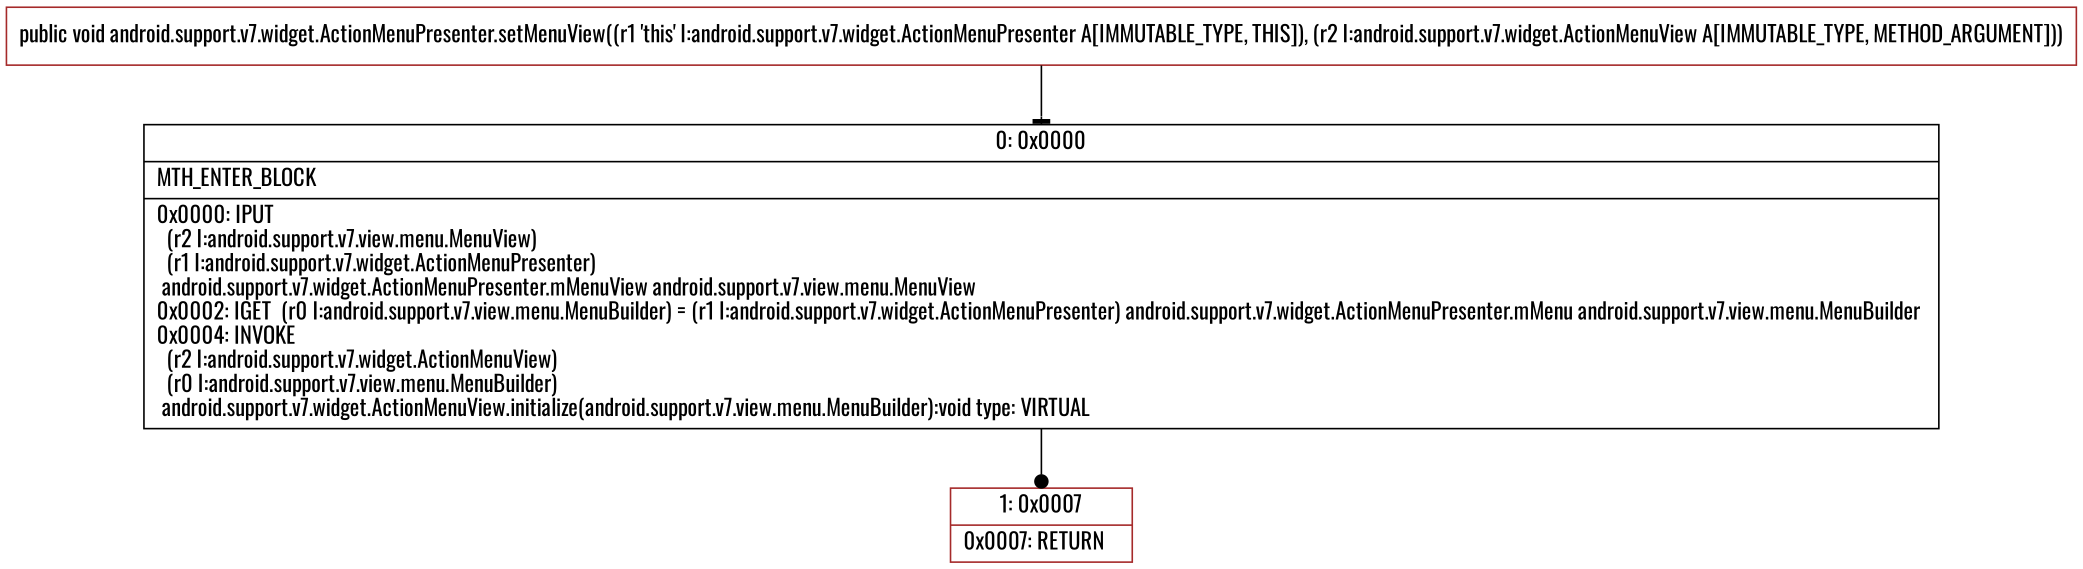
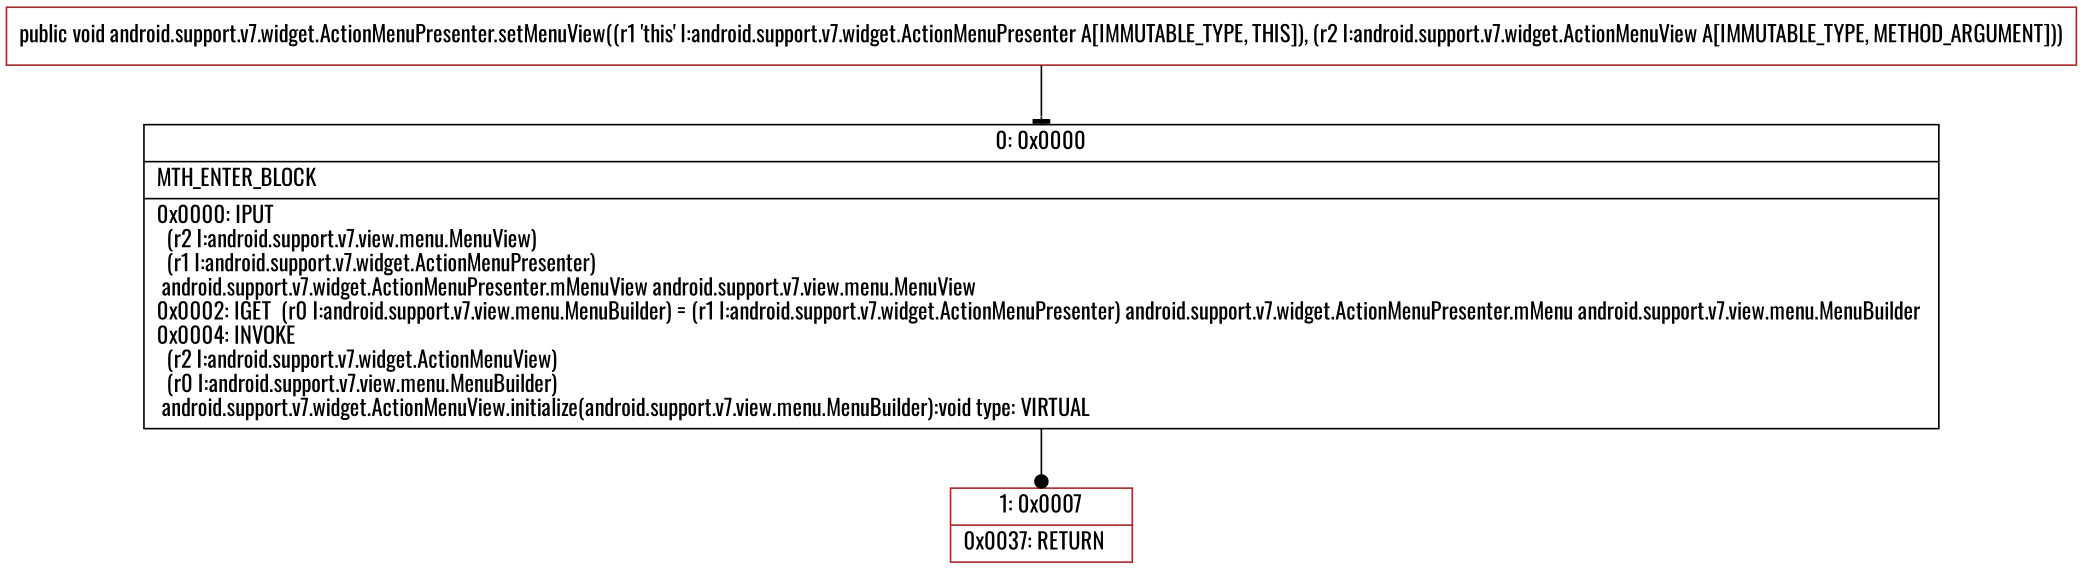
(1041, 543) -> (1041, 543)
